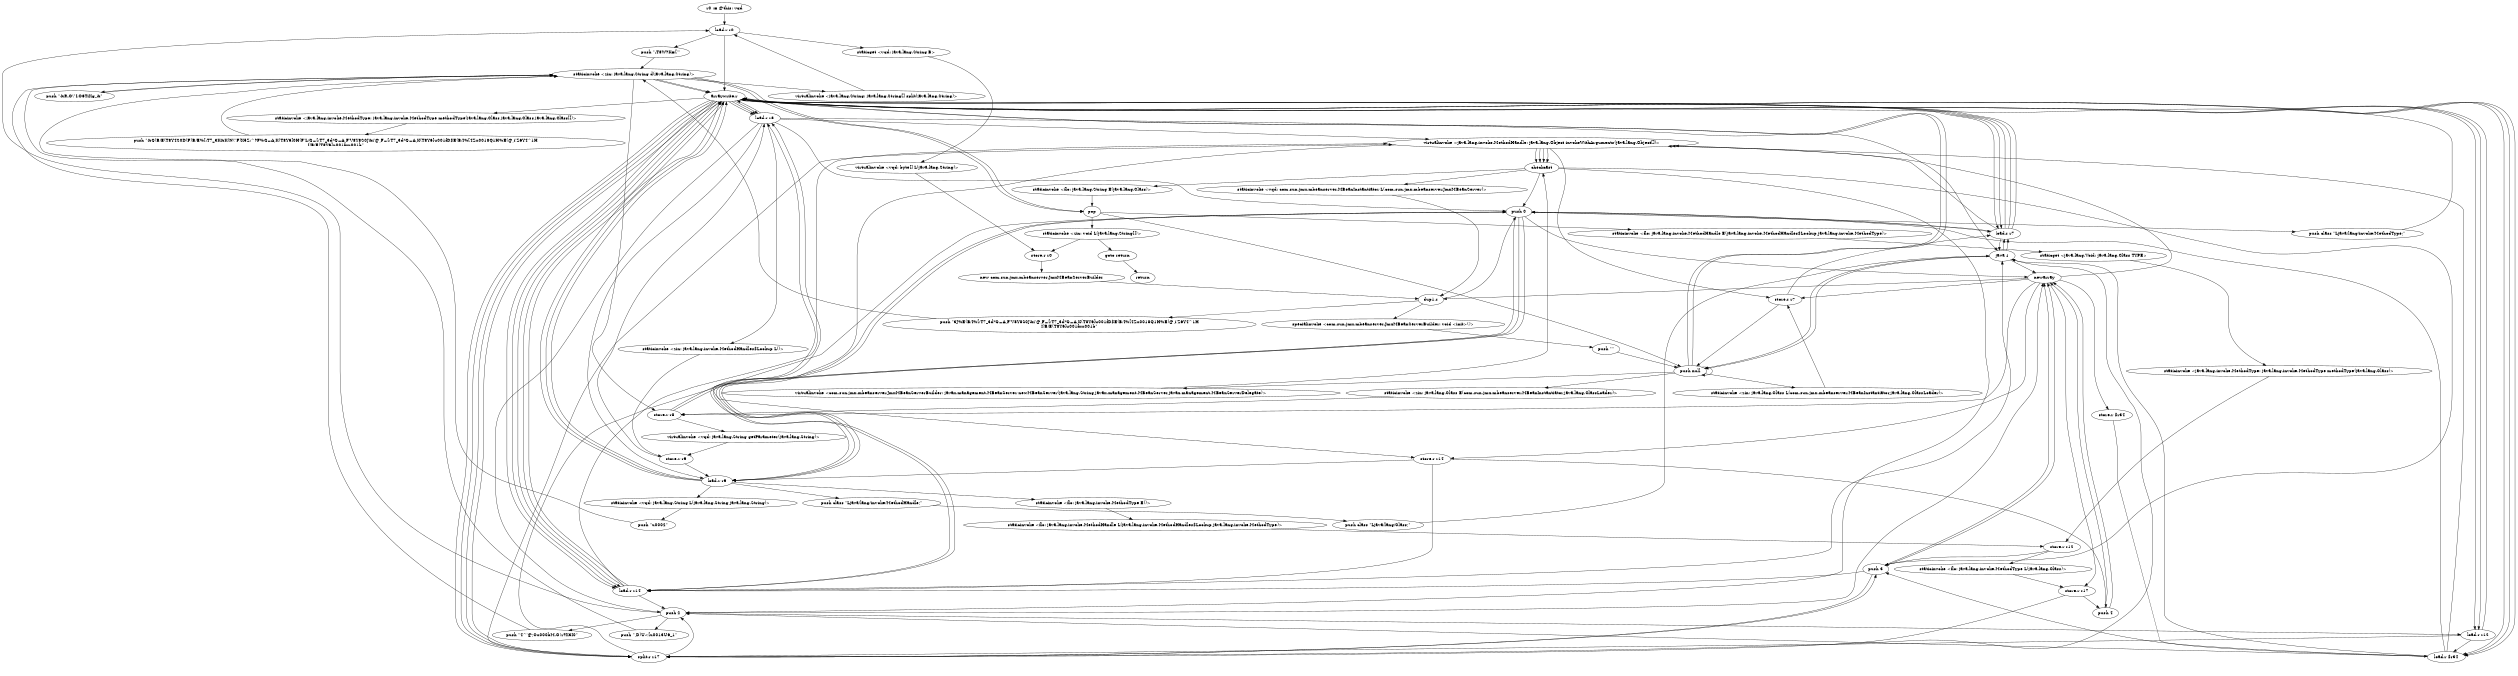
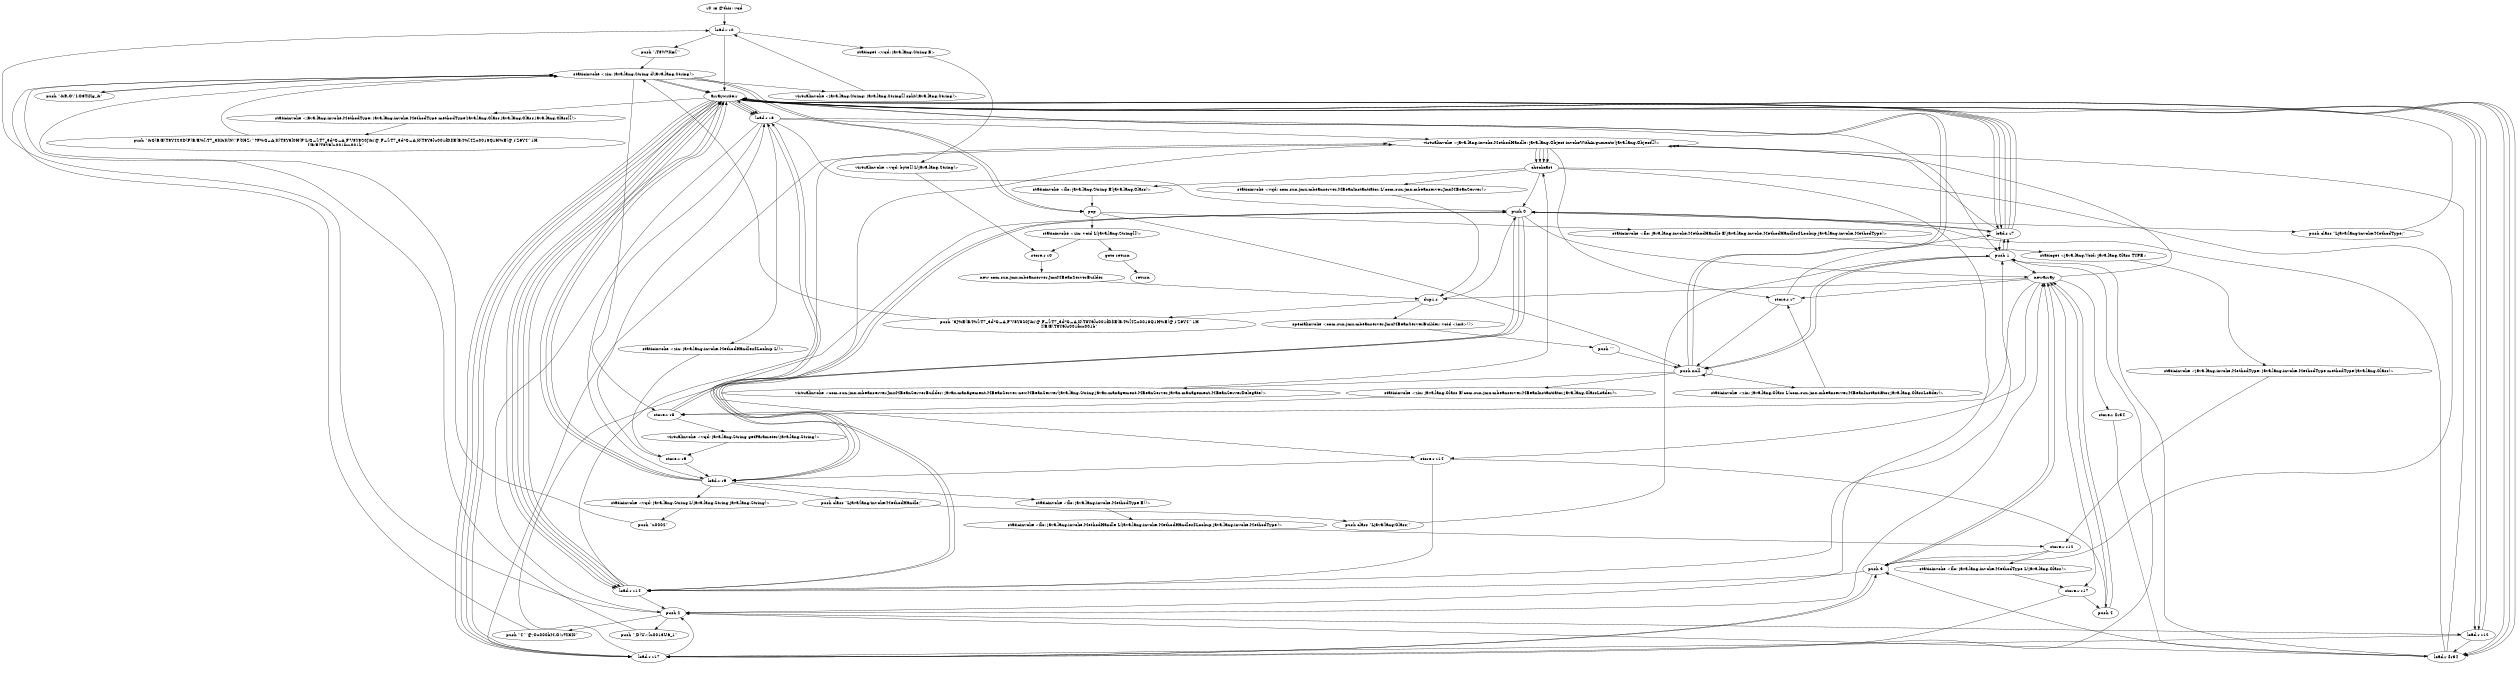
(2002, 256) -> (2002, 256)
(649, 657) -> (649, 657)
